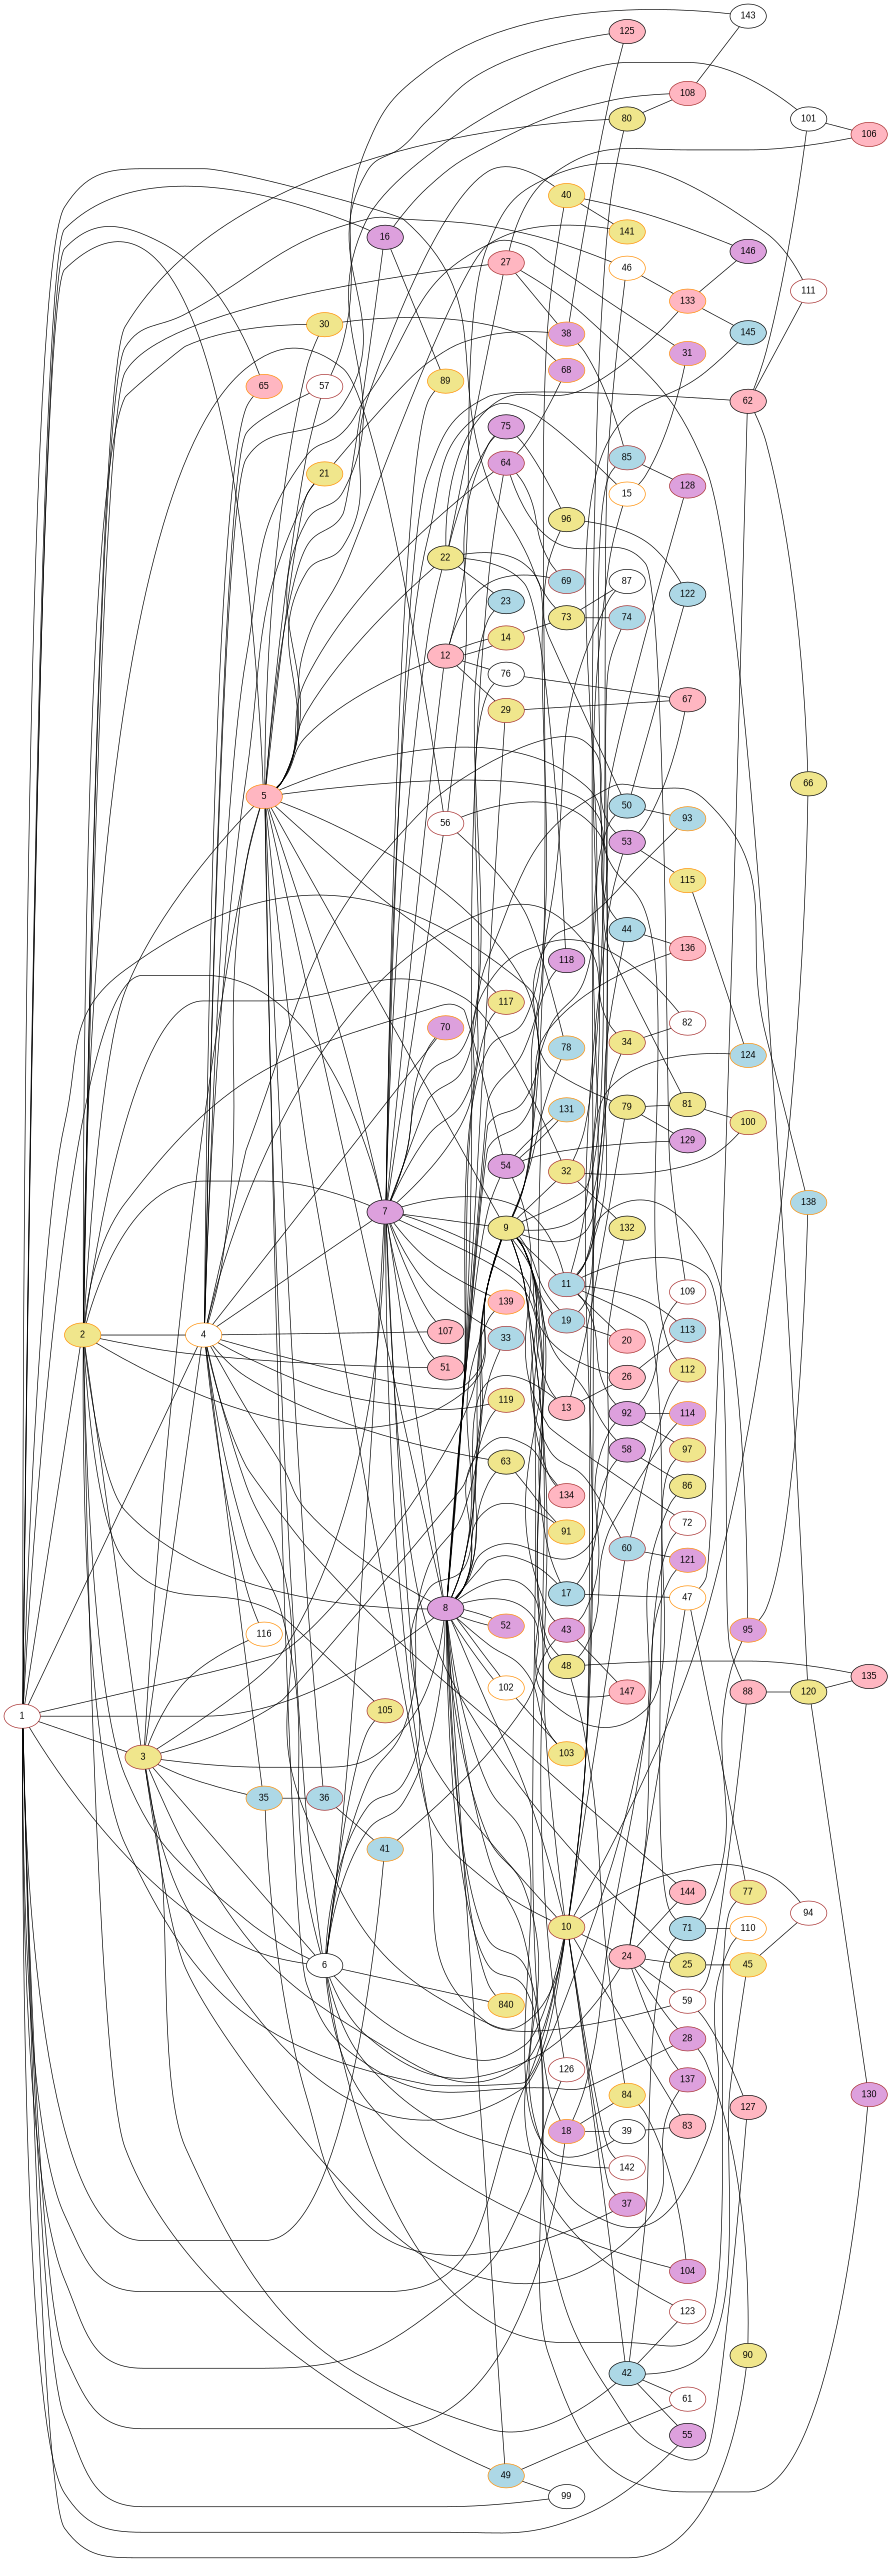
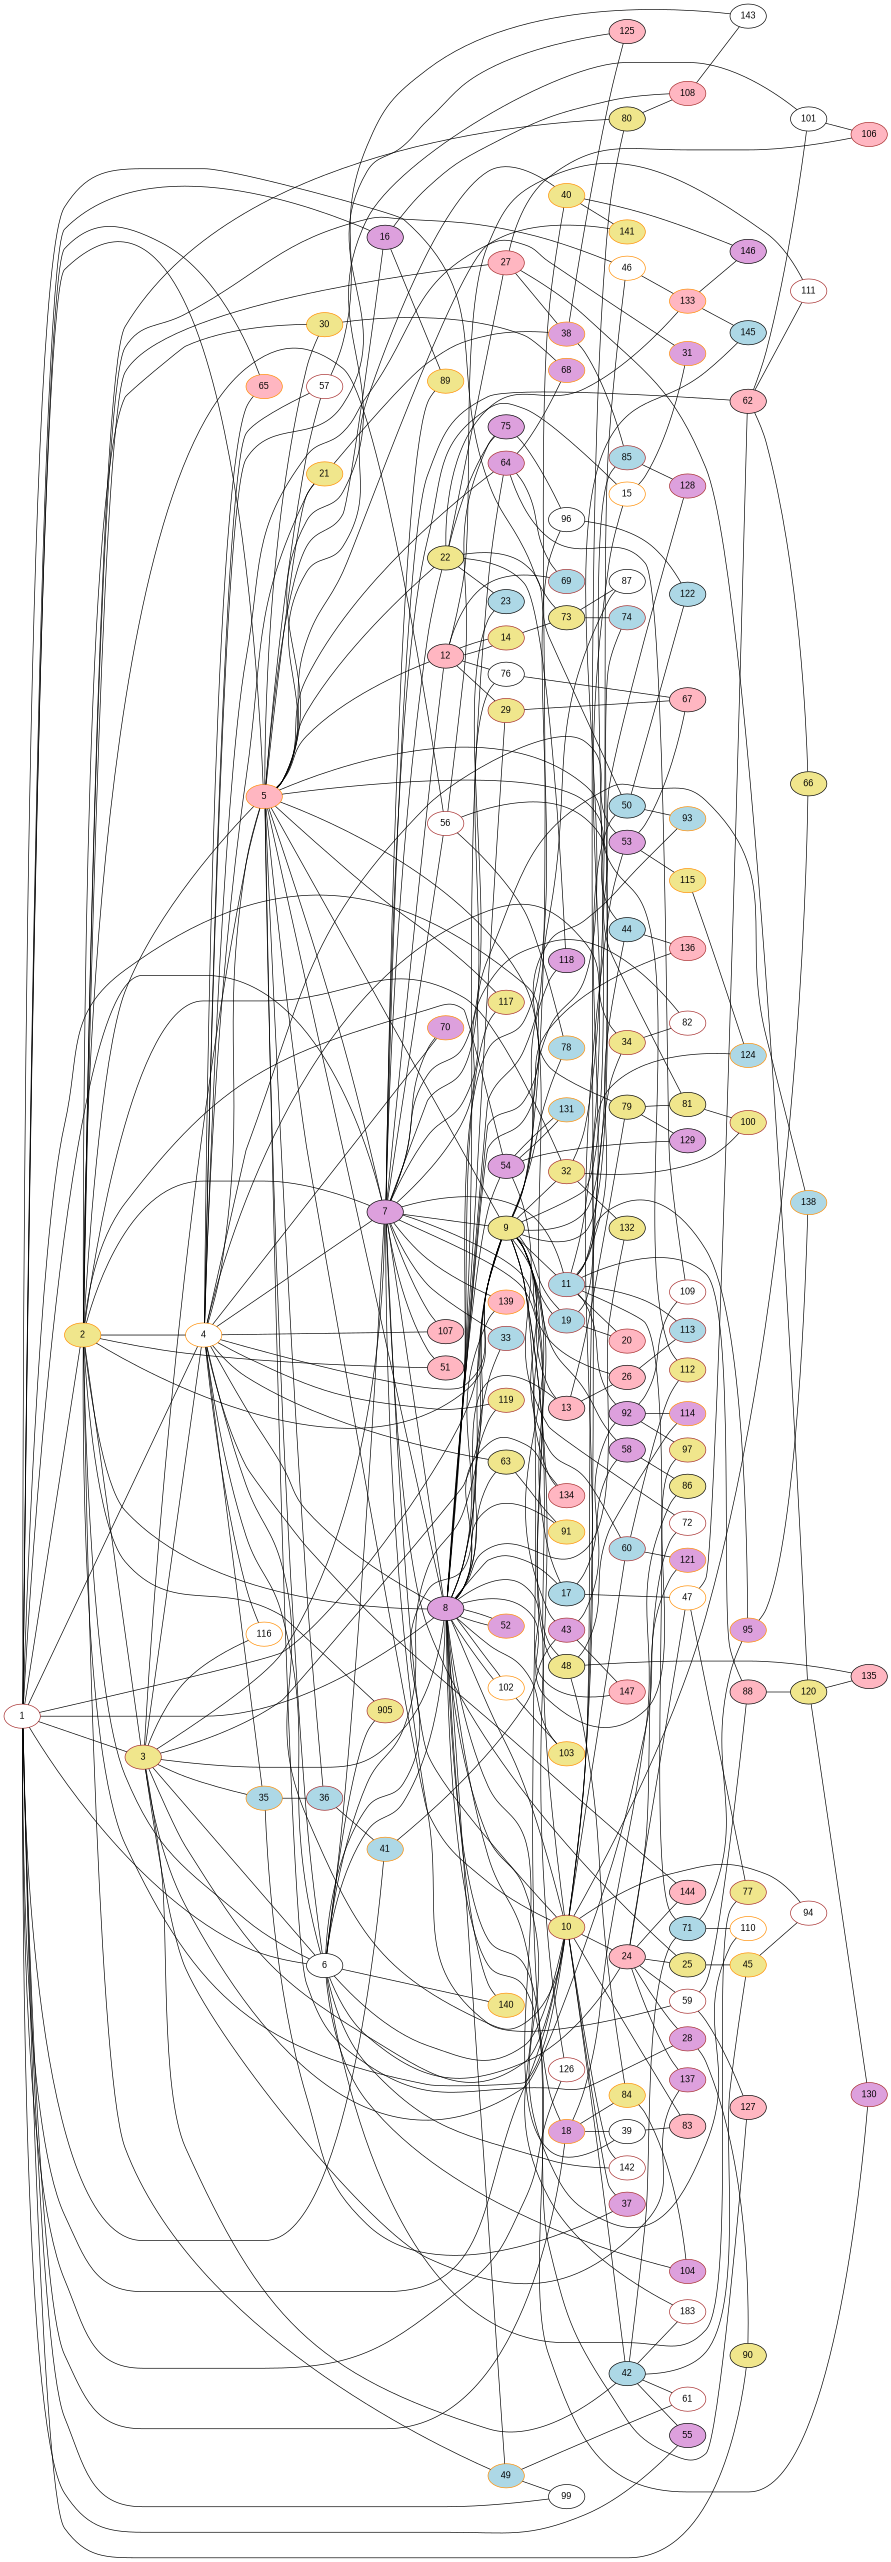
(567, 520) -> (567, 520)
(385, 1711) -> (385, 1711)
(506, 2005) -> (506, 2005)
(688, 2312) -> (688, 2312)
